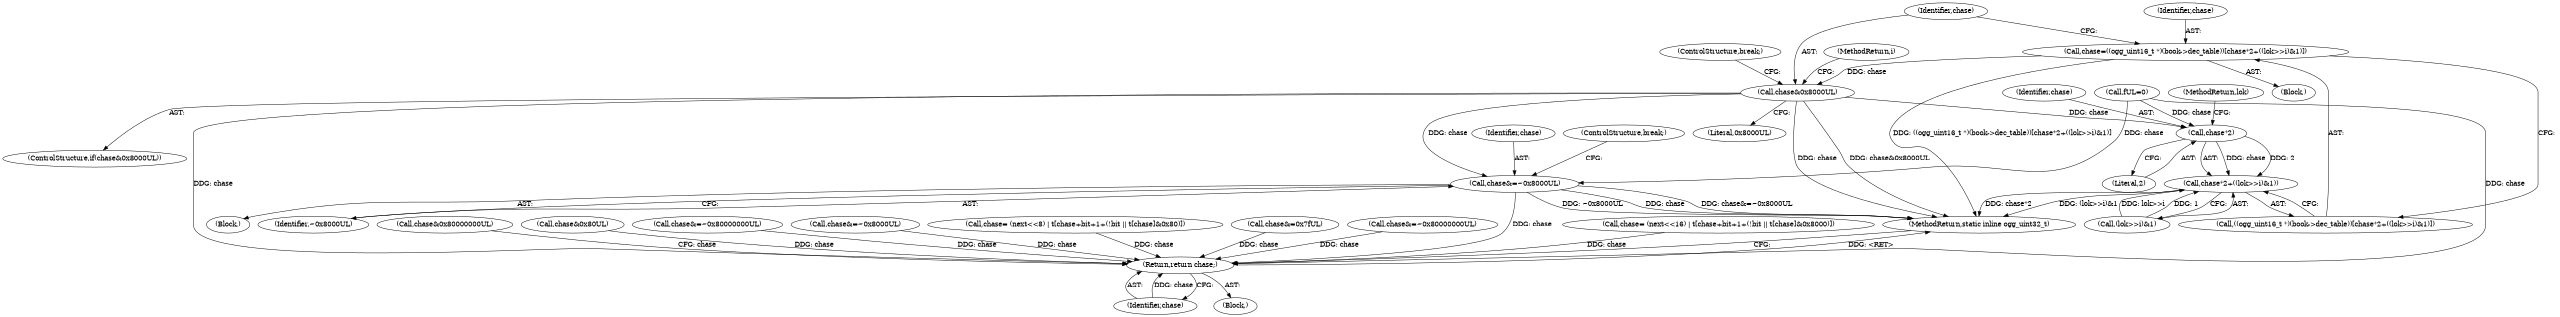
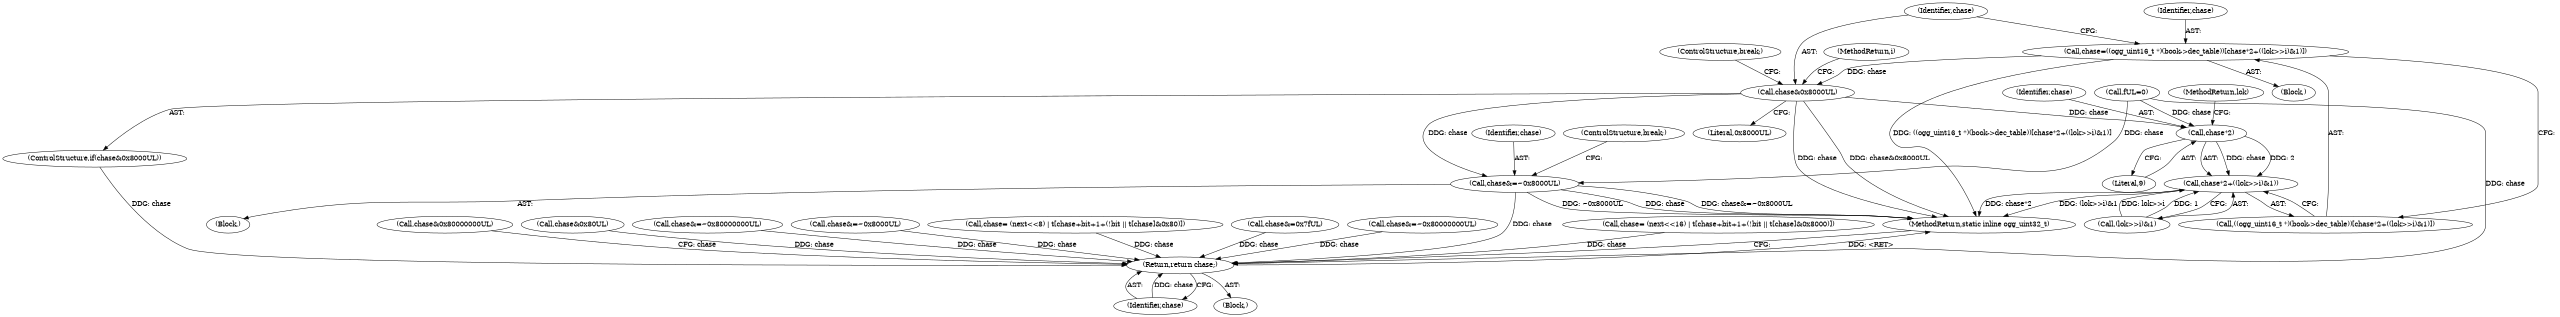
(452, 108) -> (594, 264)
(2129, 184) -> (2129, 184)
(313, 225) -> none
